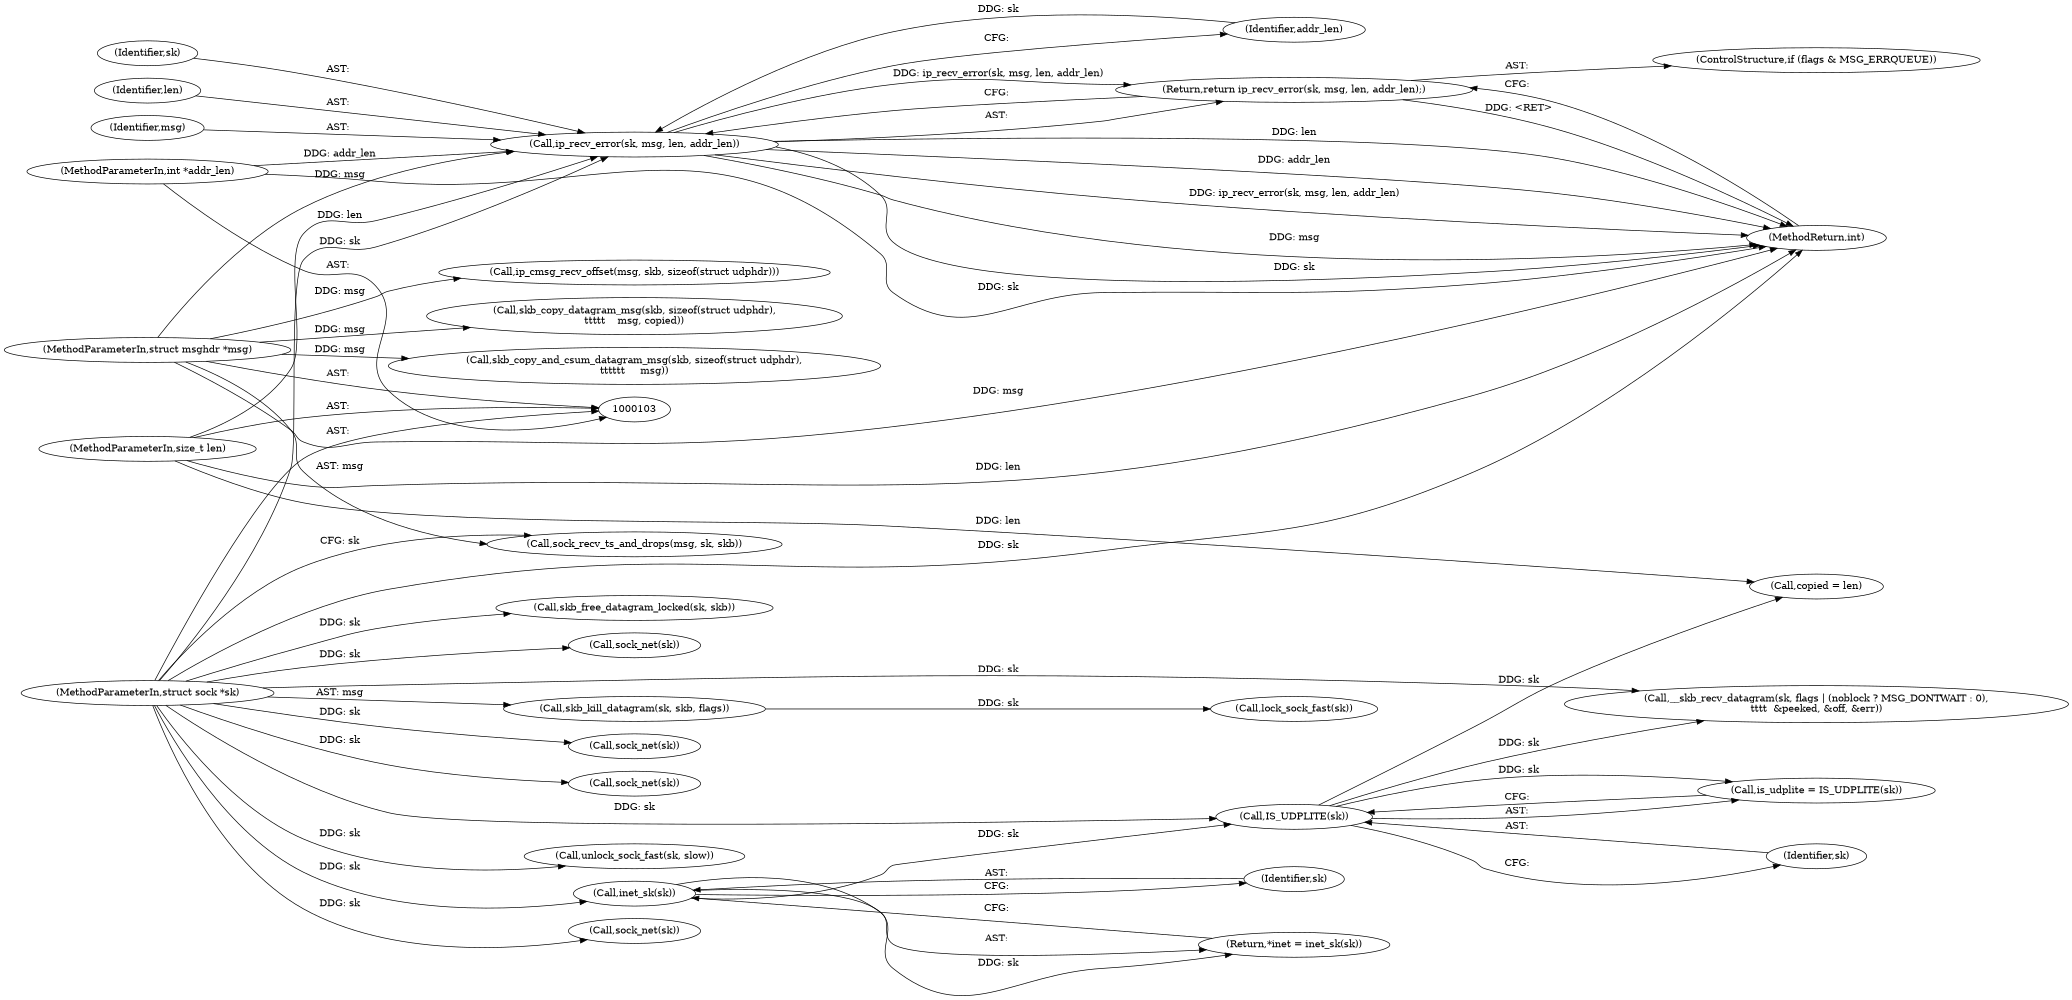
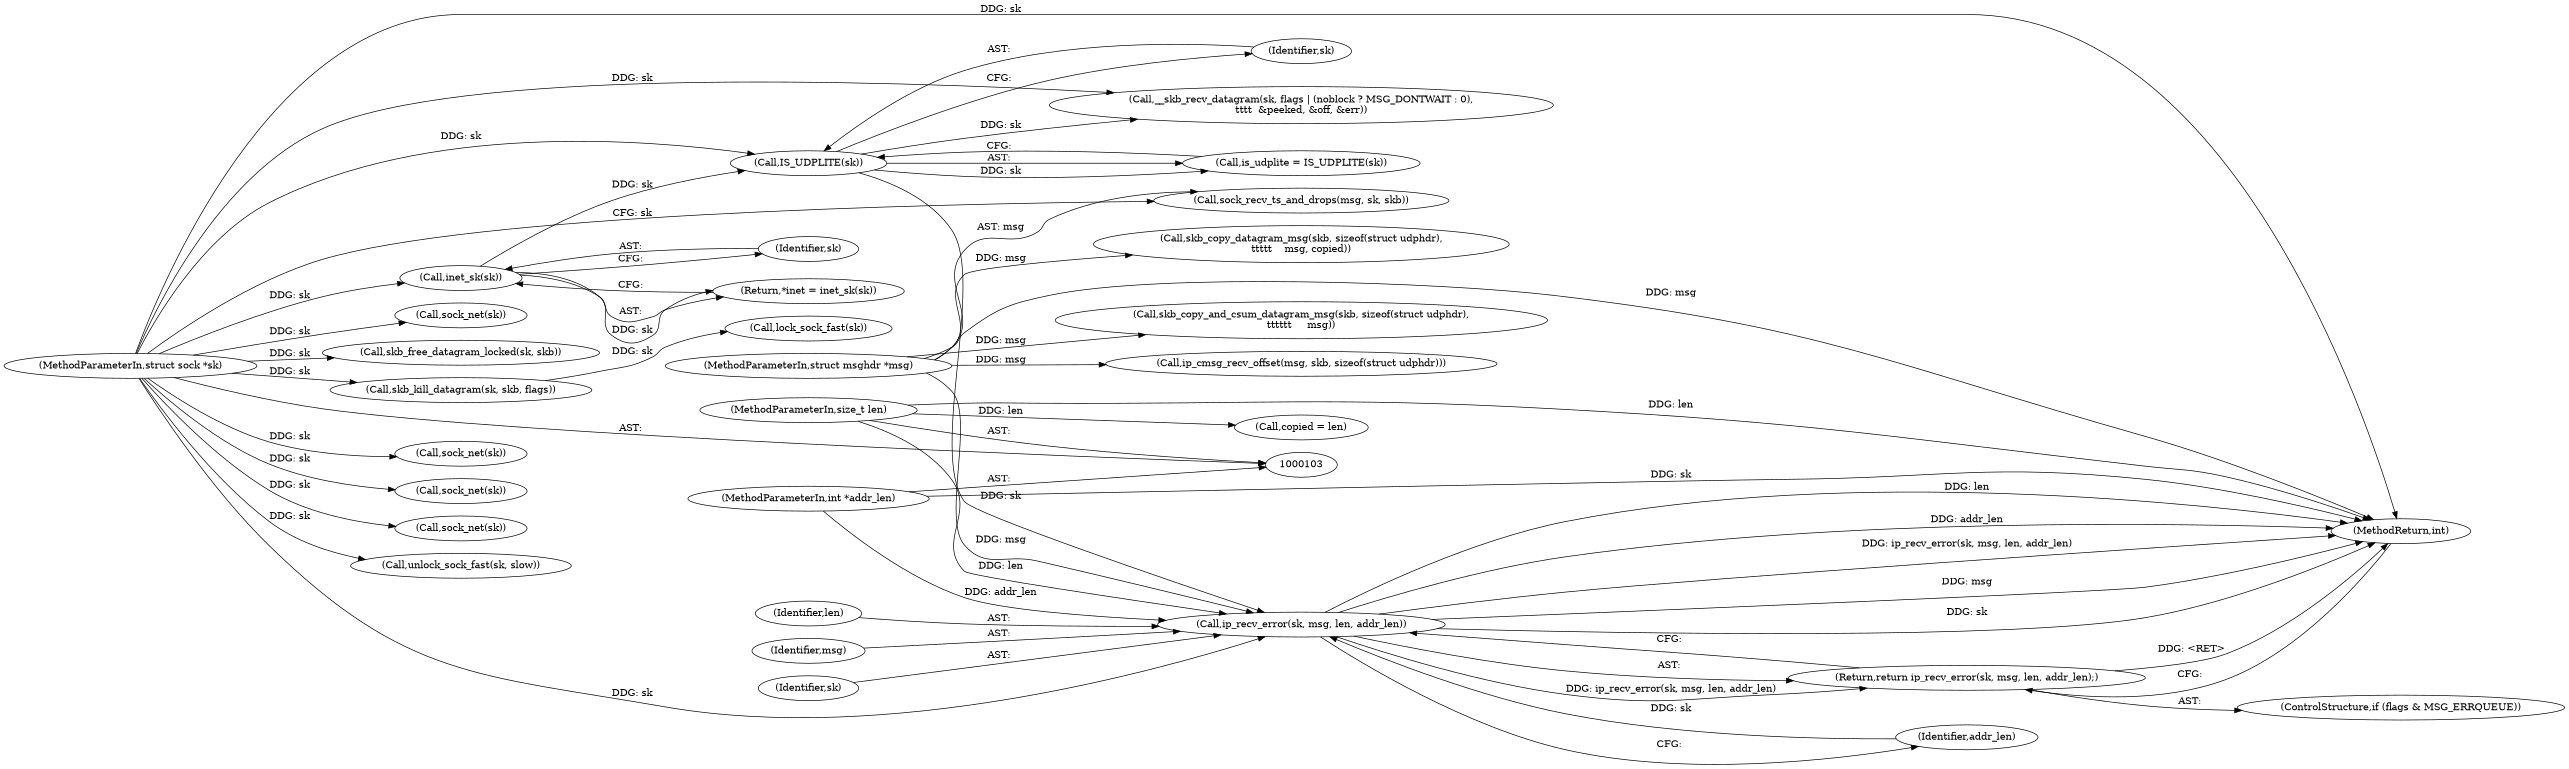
(398, 392) -> none
(340, 693) -> (290, 372)
(1531, 696) -> (954, 467)
